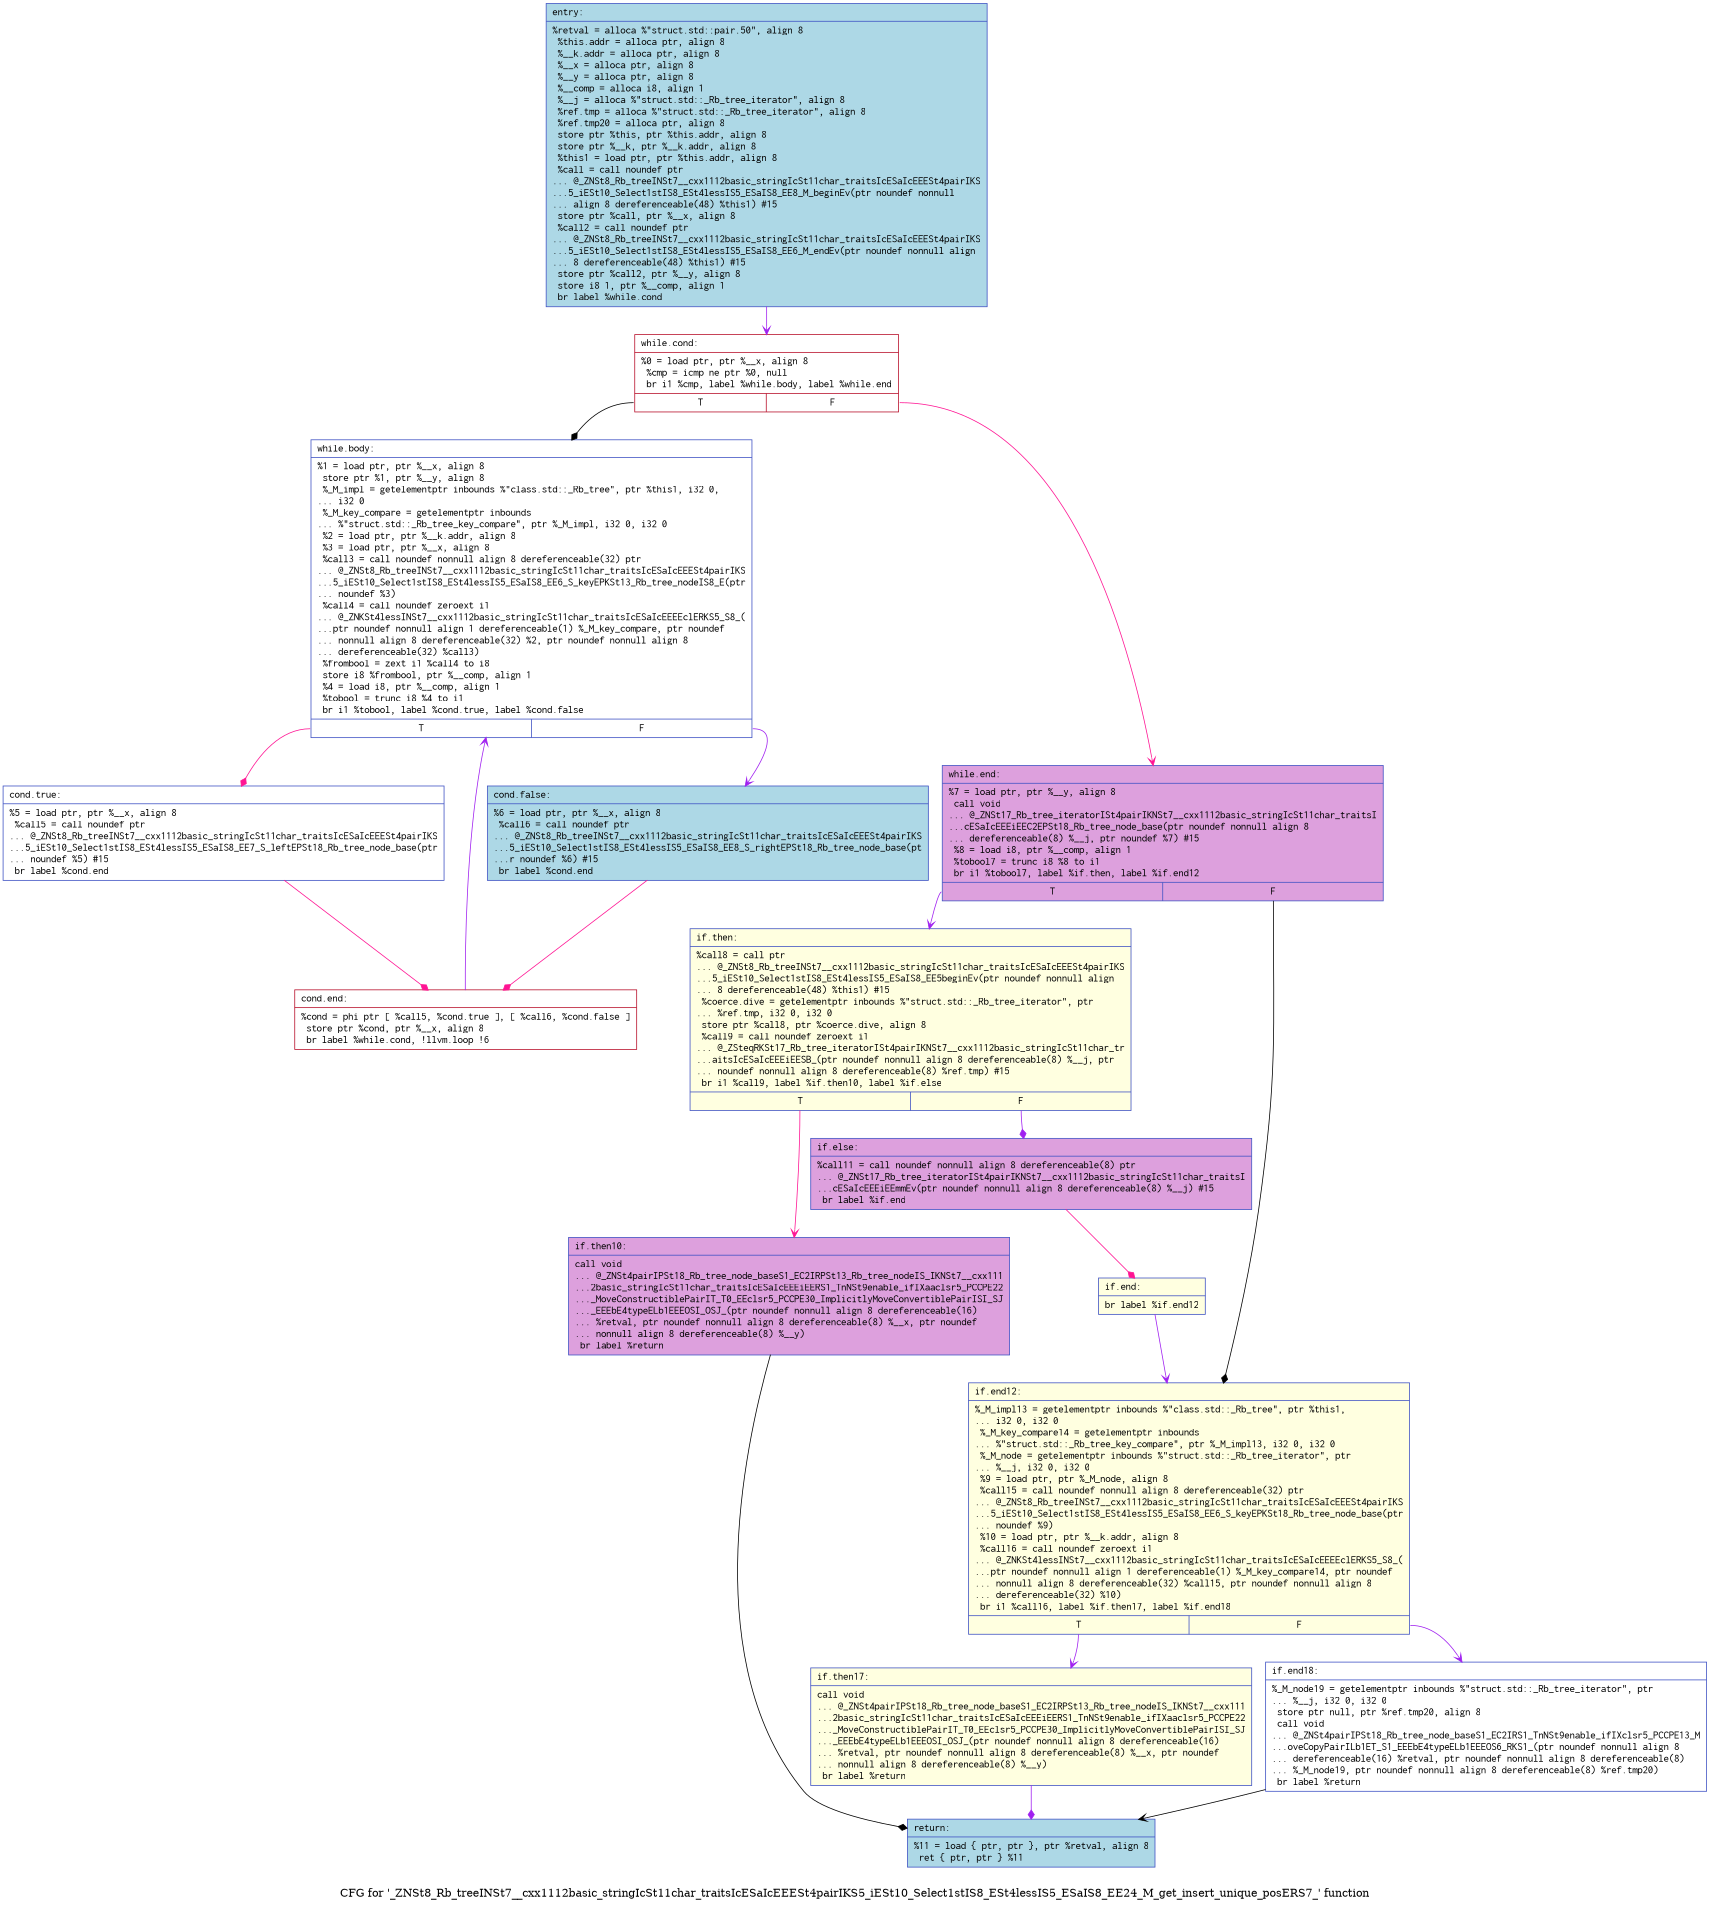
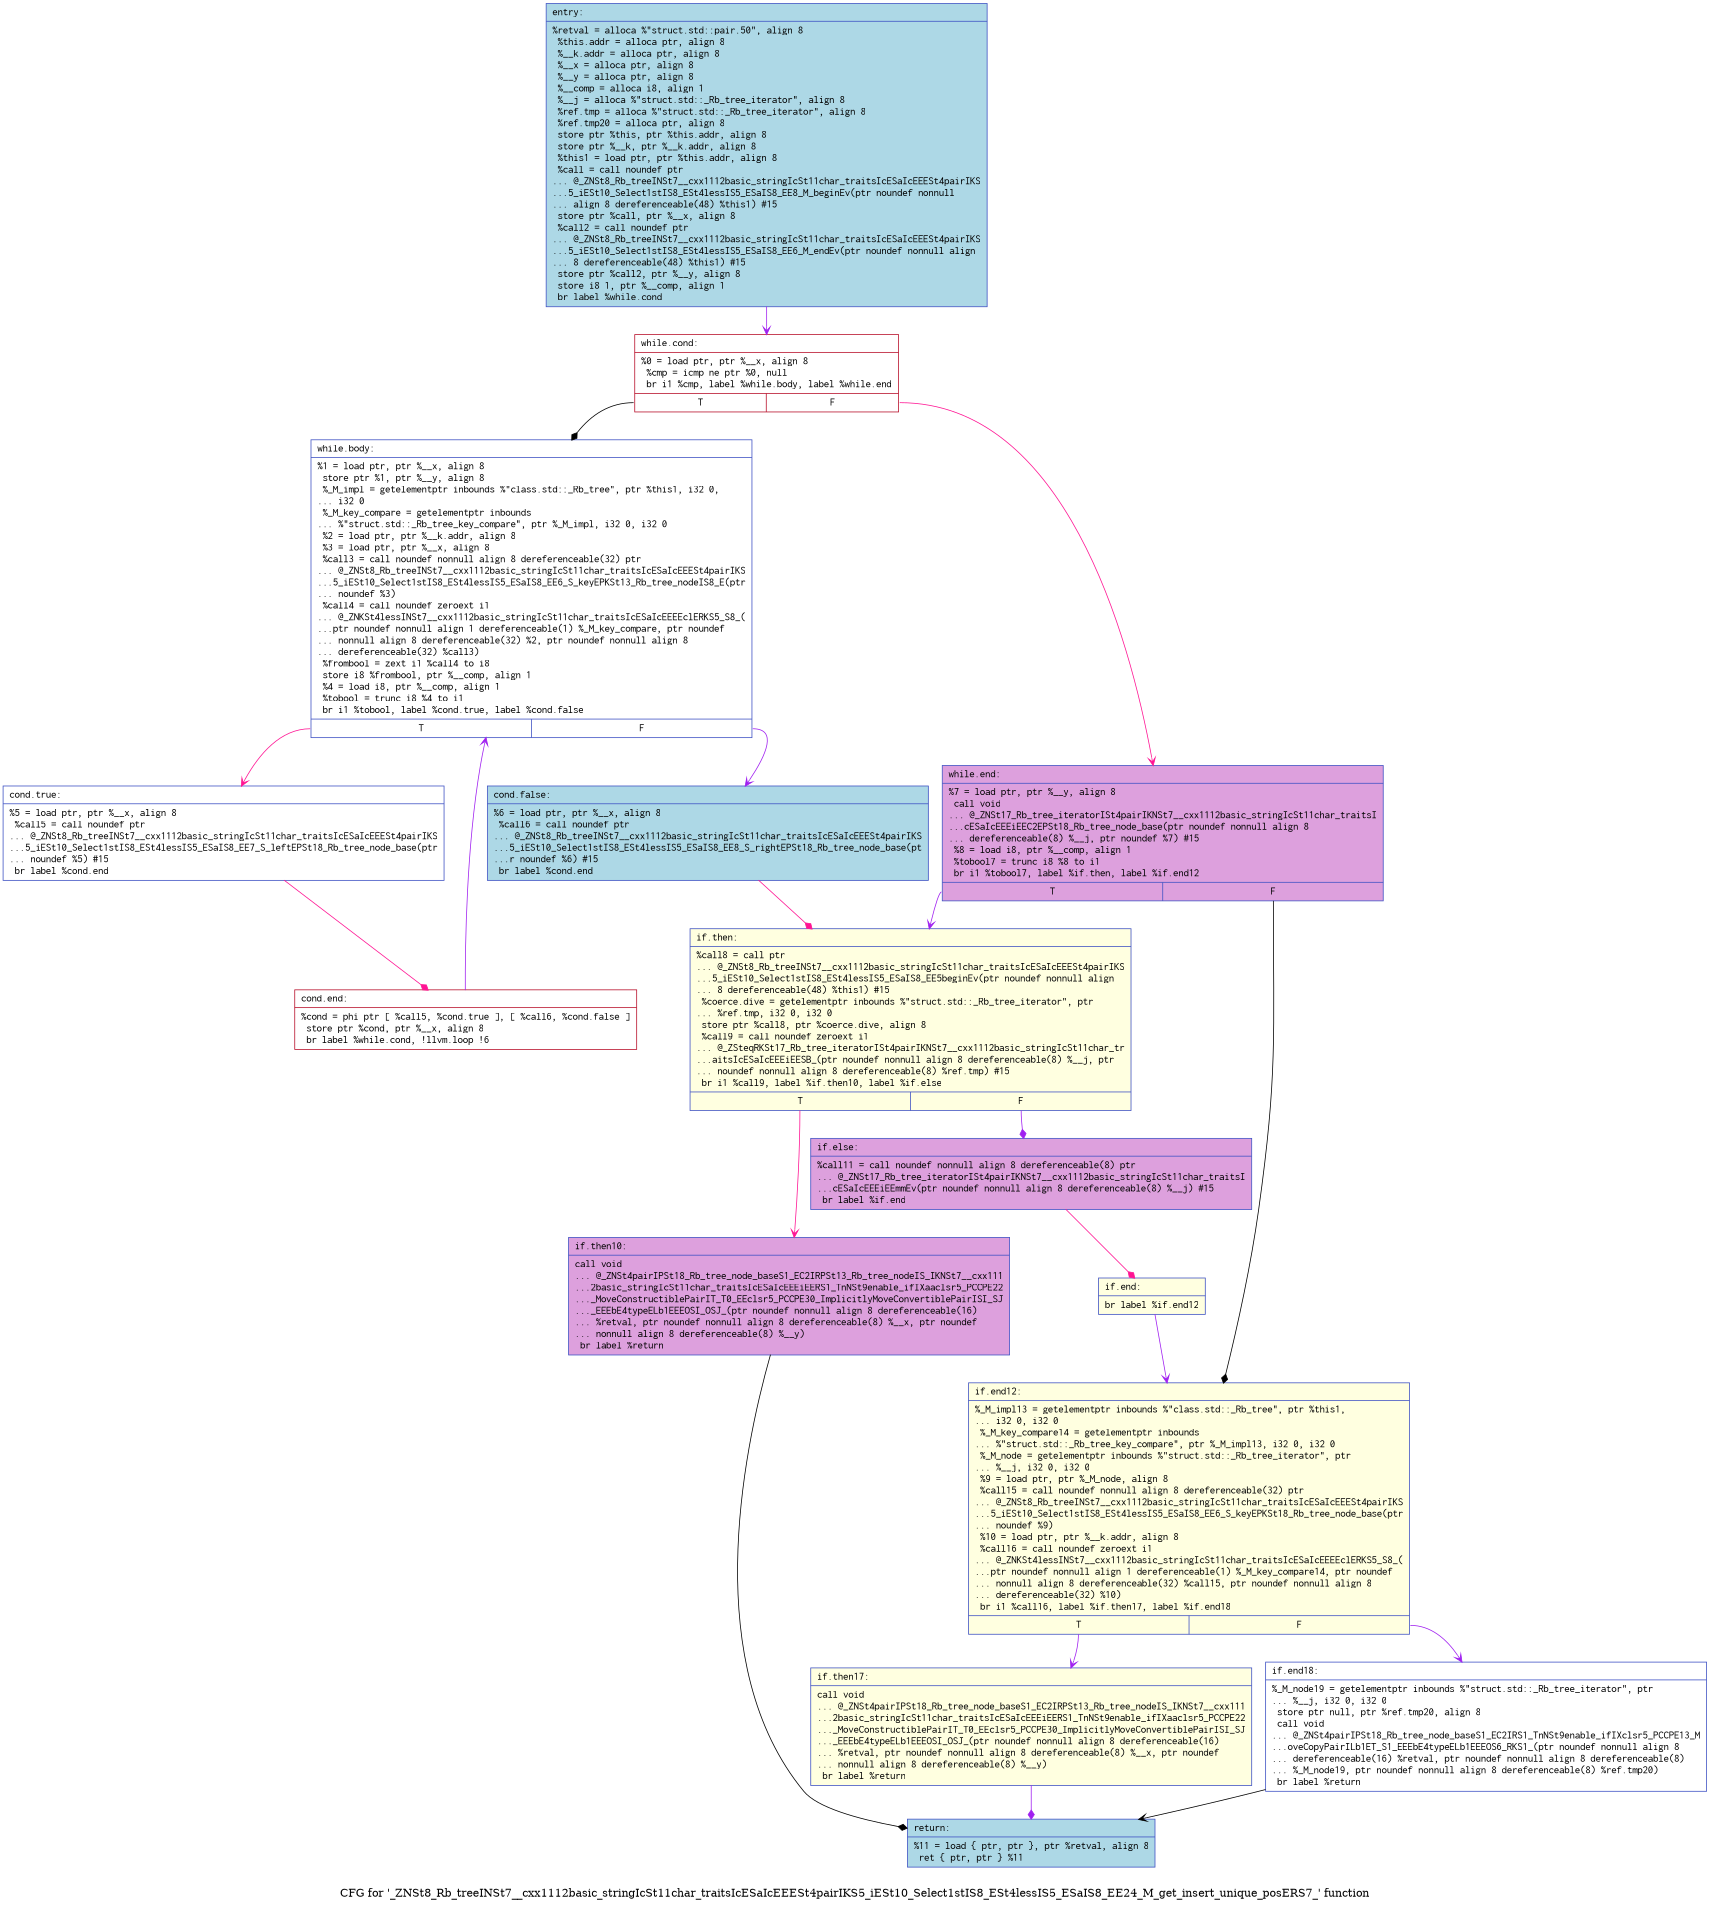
(271, 745) -> (271, 745)
(579, 932) -> (782, 901)
